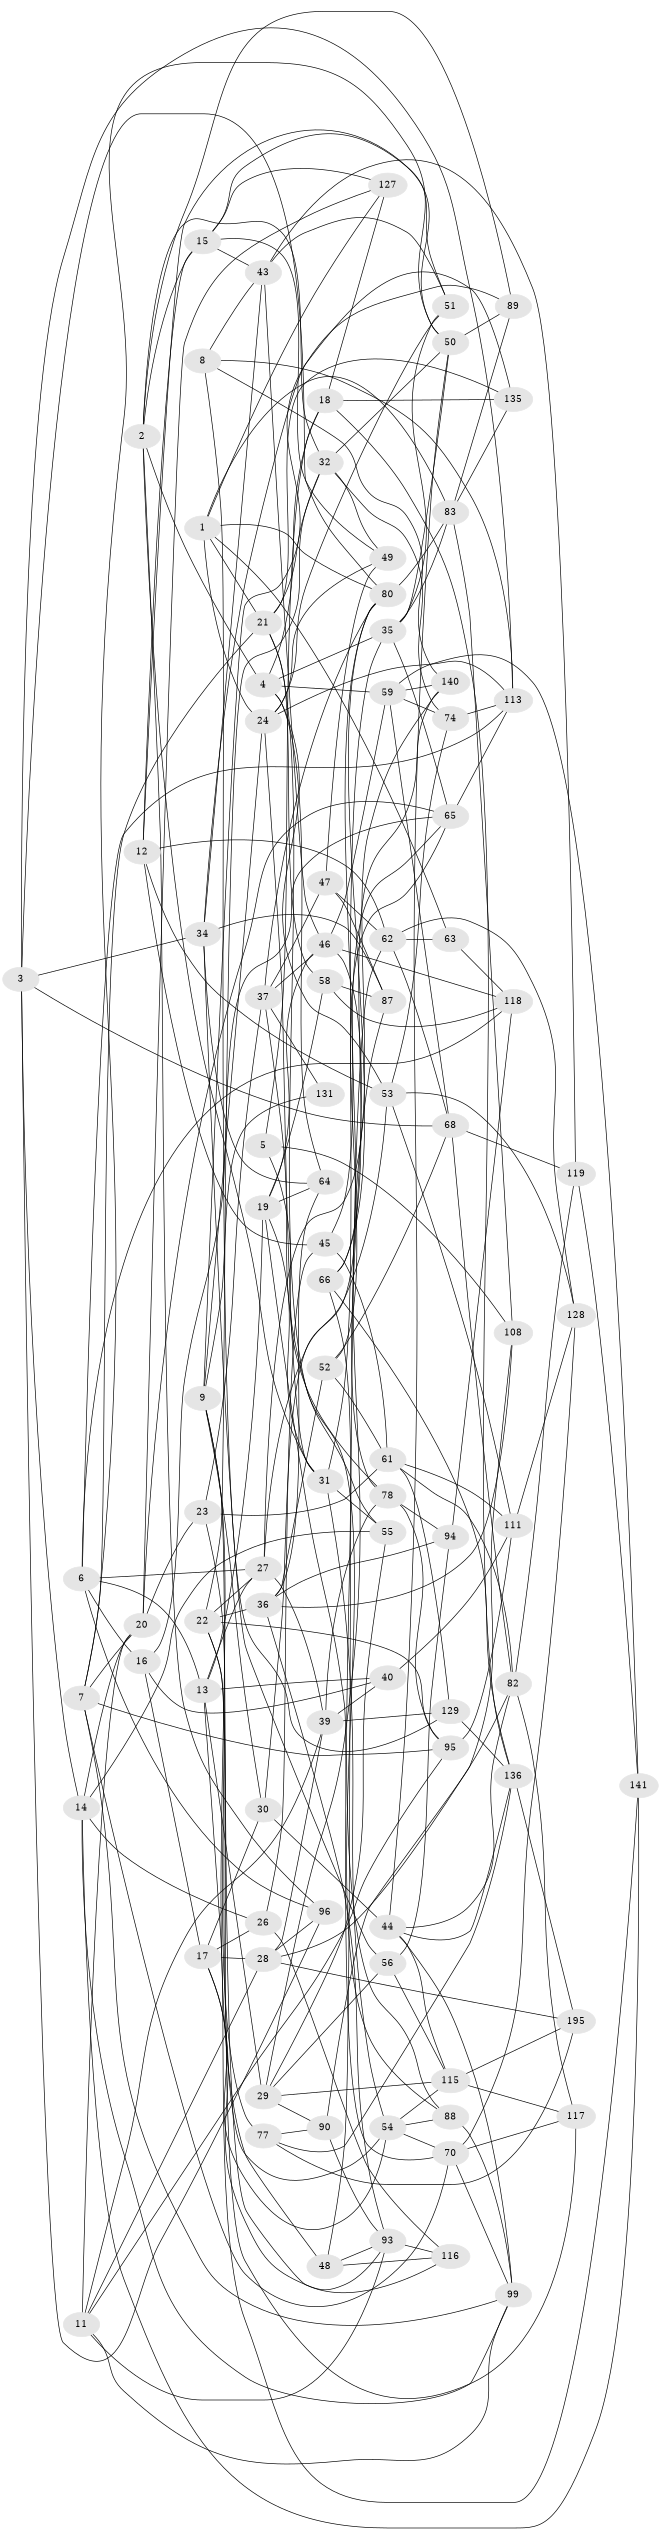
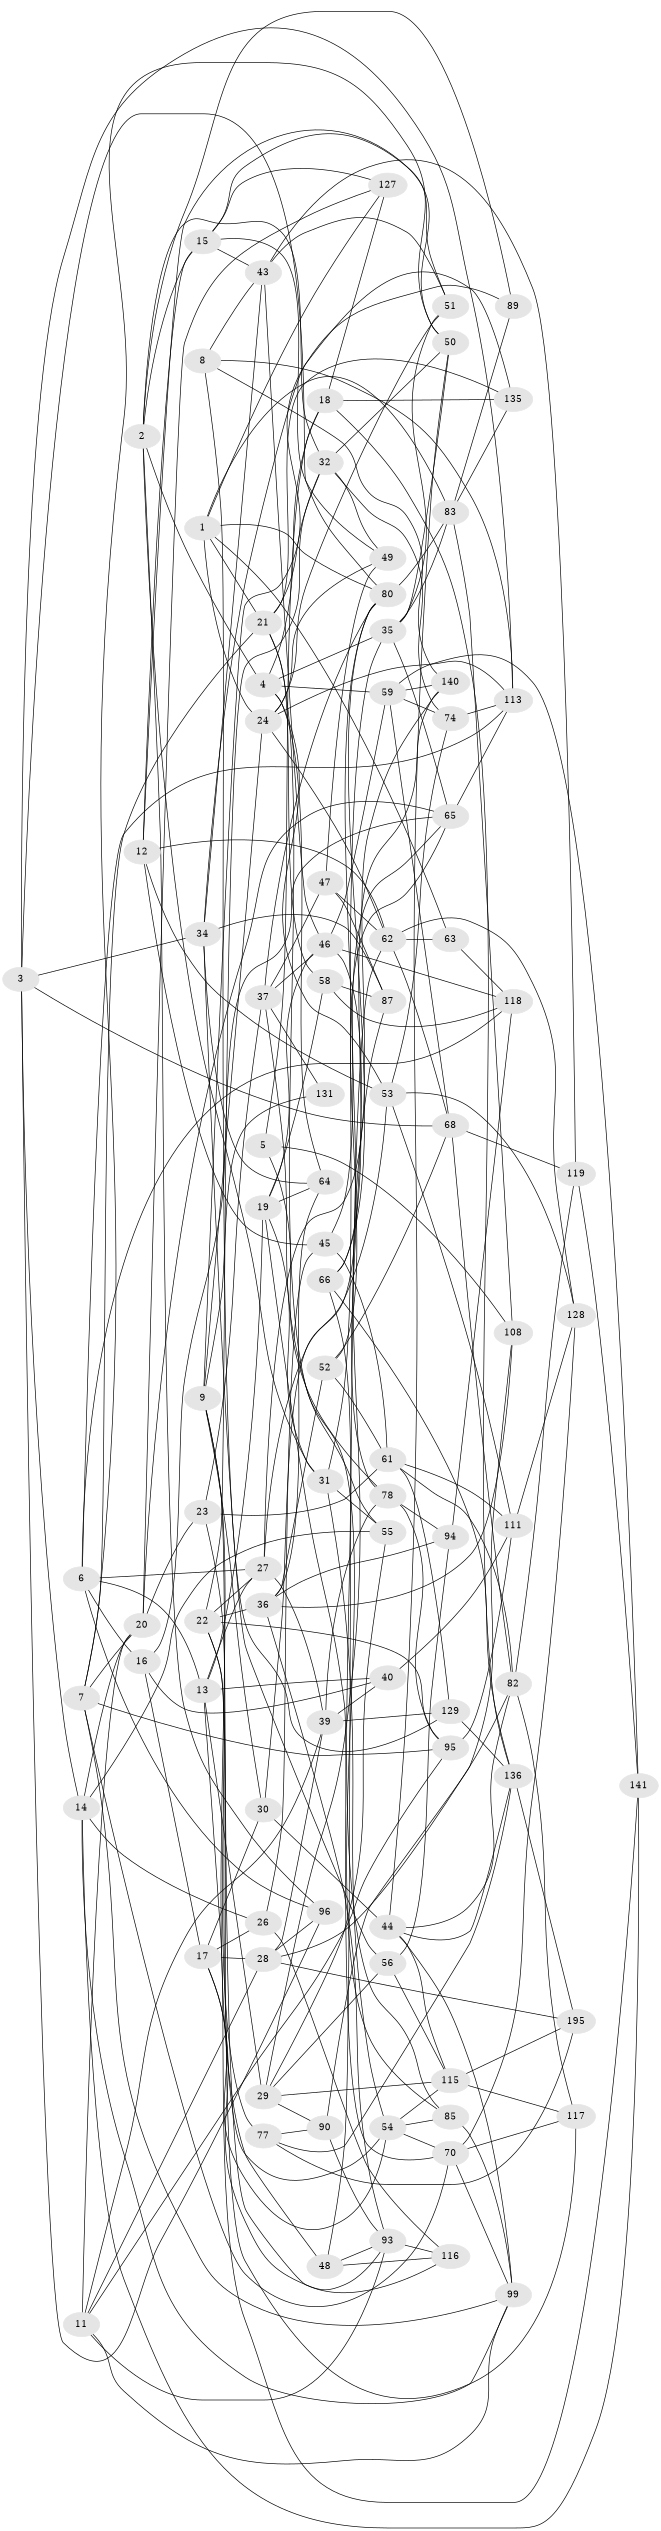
(482, 325) -> none
(284, 1085) -> (335, 826)
(451, 2117) -> (451, 2117)
